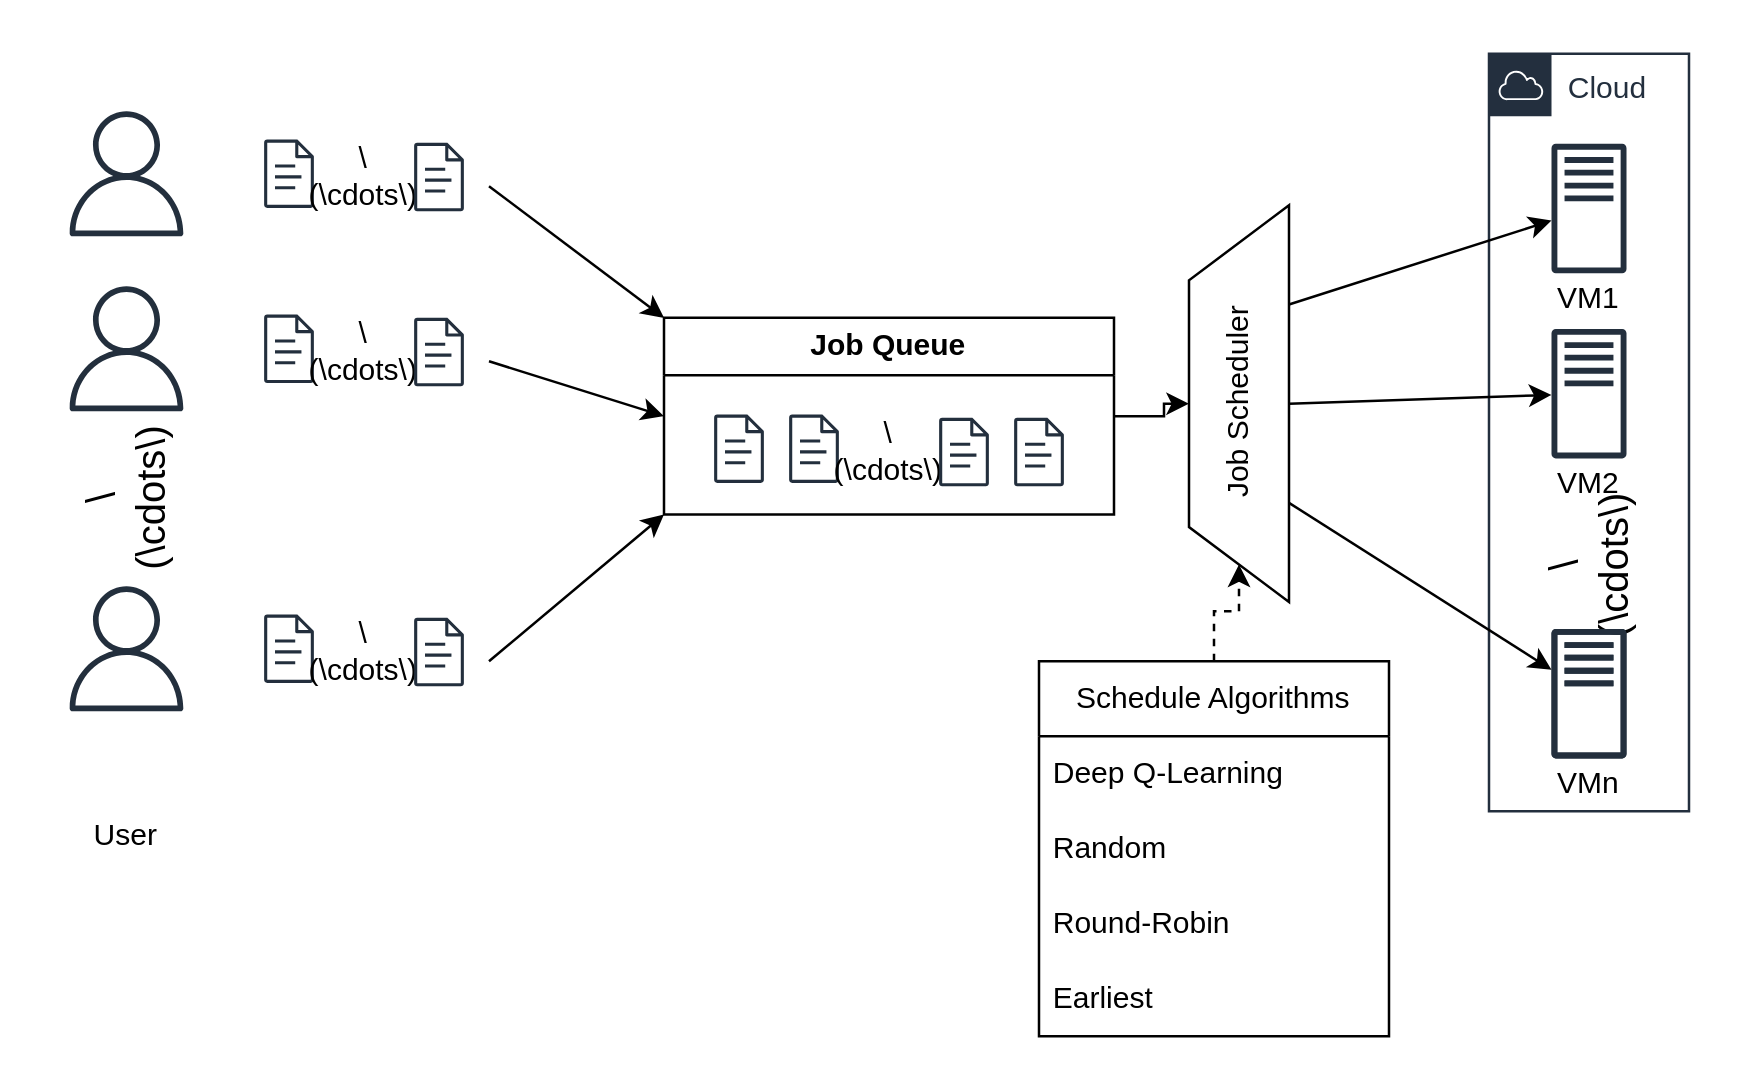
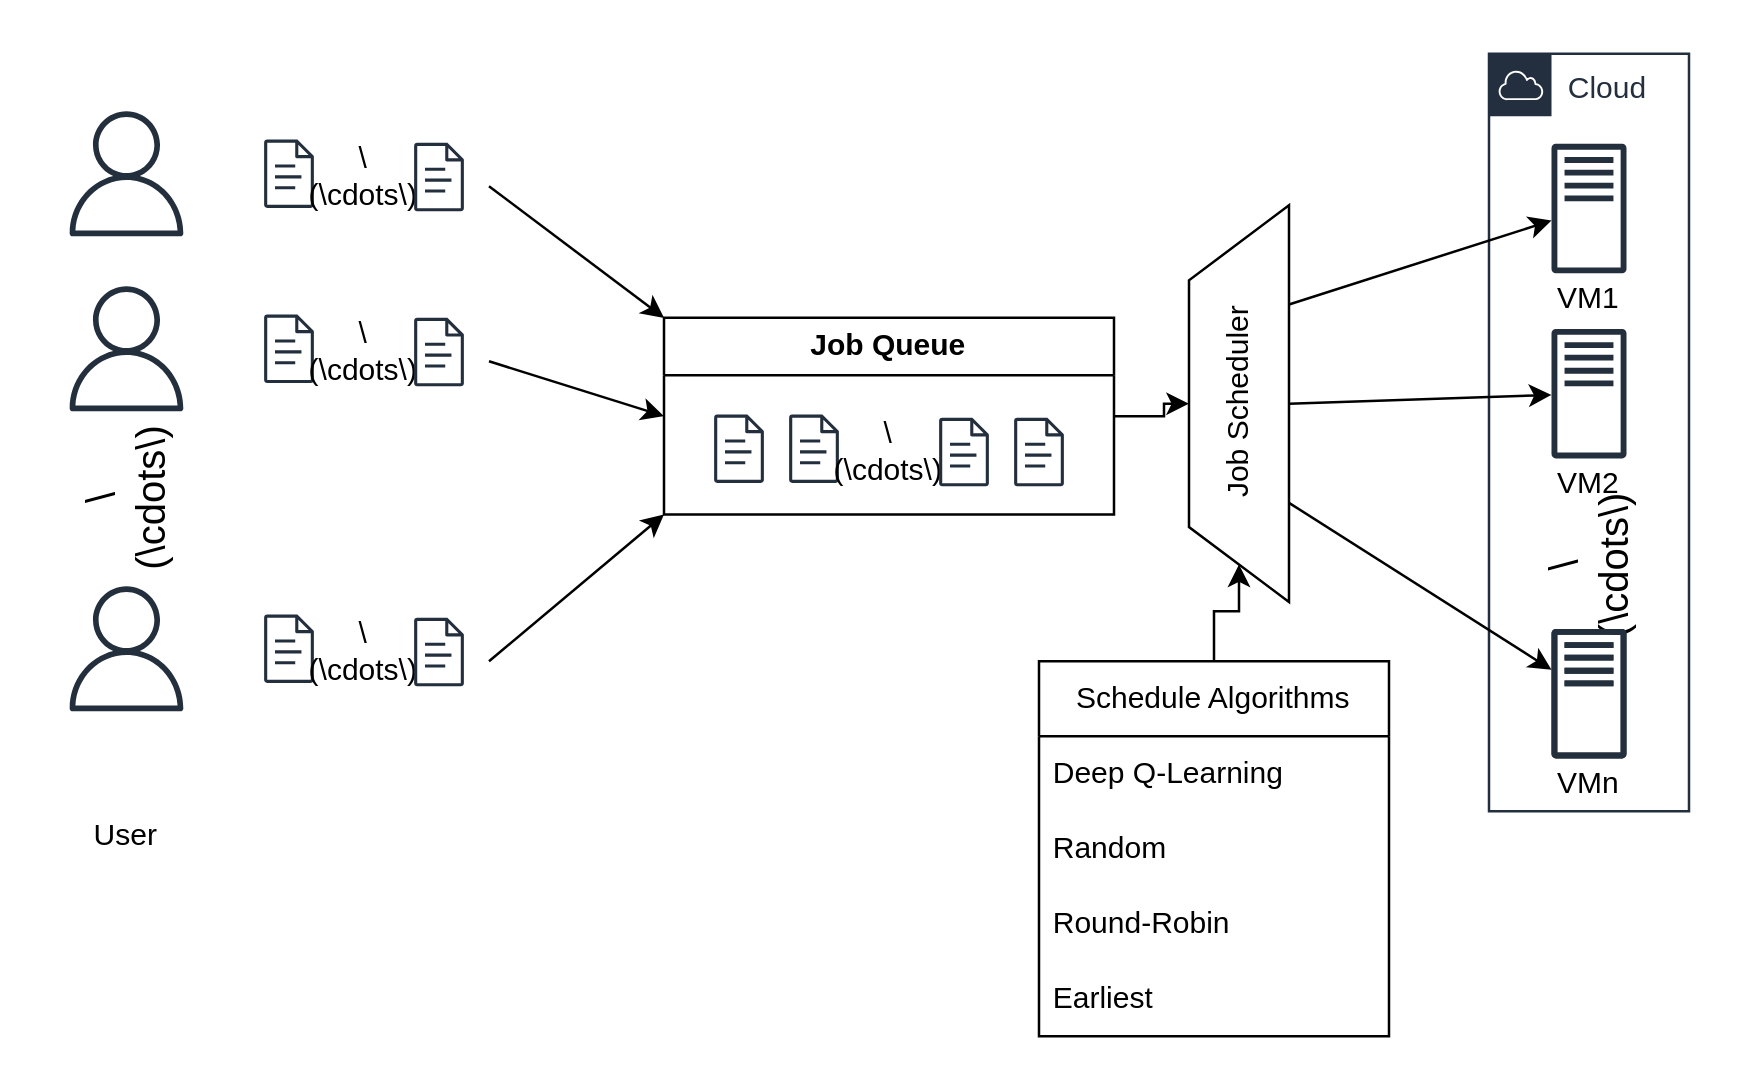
(1219, 611) -> (1219, 611)
